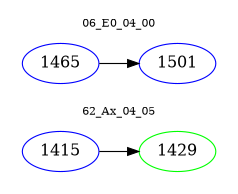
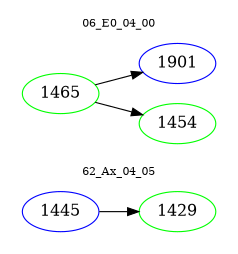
(61, 63) -> (61, 94)
(177, 63) -> (177, 63)
none -> (177, 124)
(61, 151) -> (61, 212)
